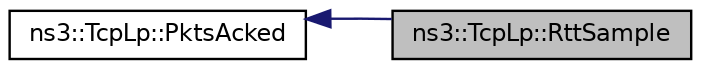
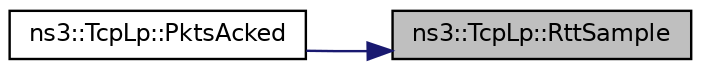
(361, 19) -> (337, 51)
